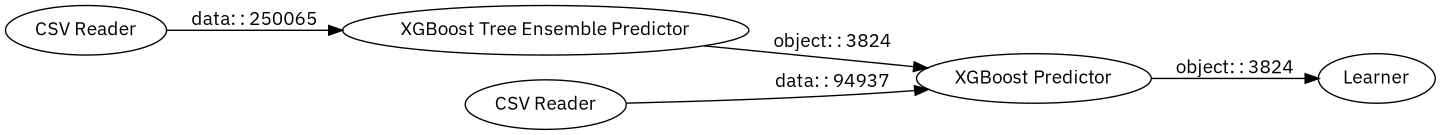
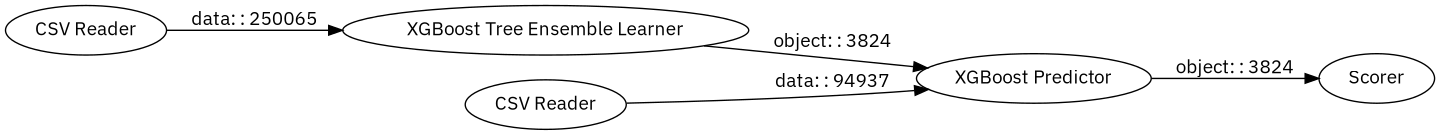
(546, 30) -> (546, 30)
(1377, 78) -> (1377, 78)
